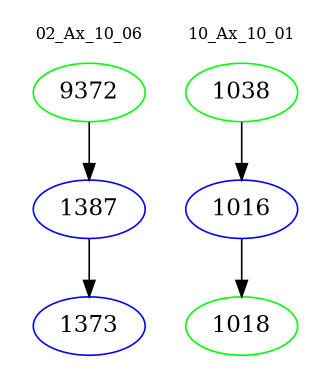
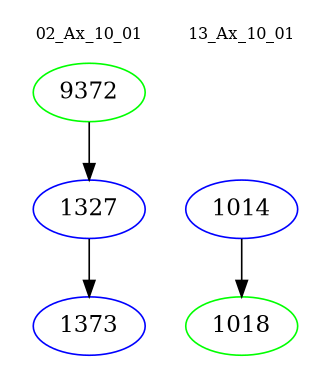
(89, 35) -> (89, 35)
(242, 35) -> (242, 35)
(242, 92) -> none
(89, 209) -> (89, 209)
(242, 209) -> (242, 209)
